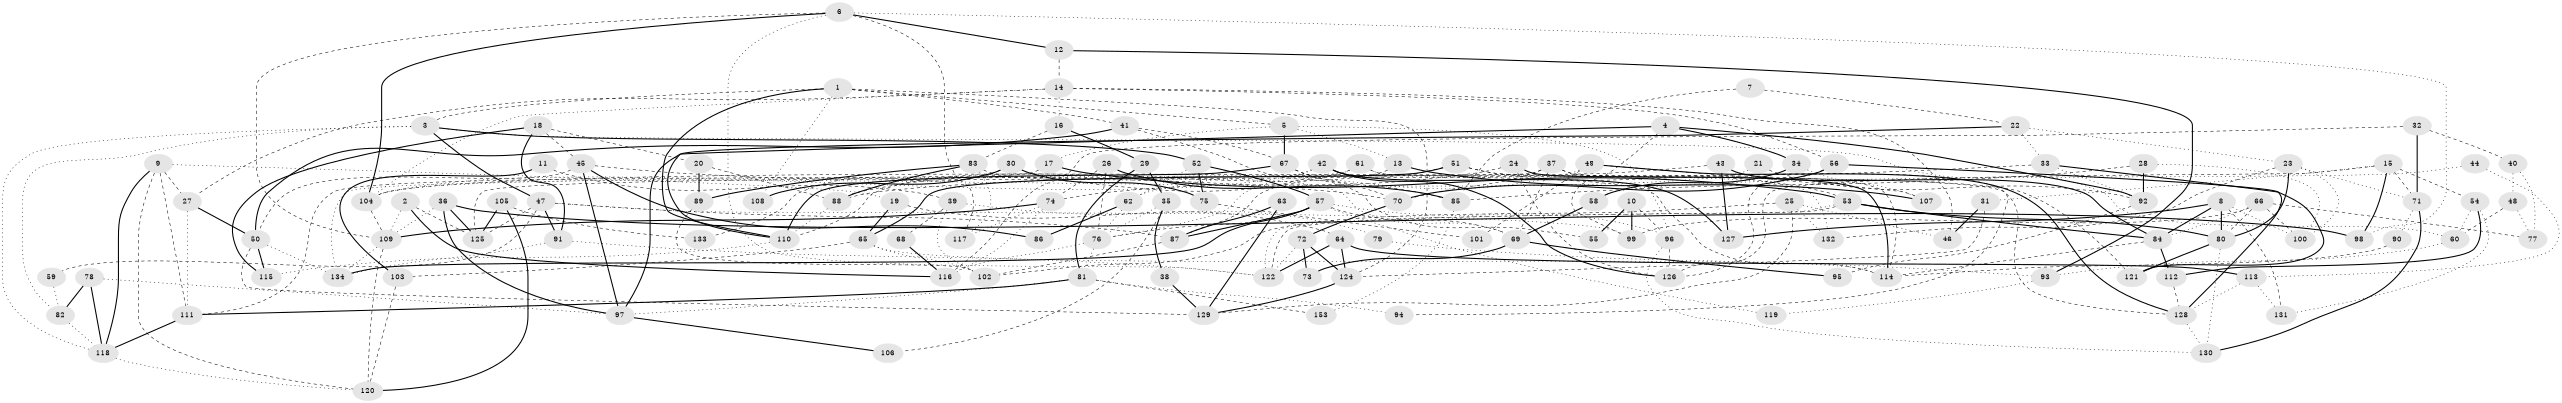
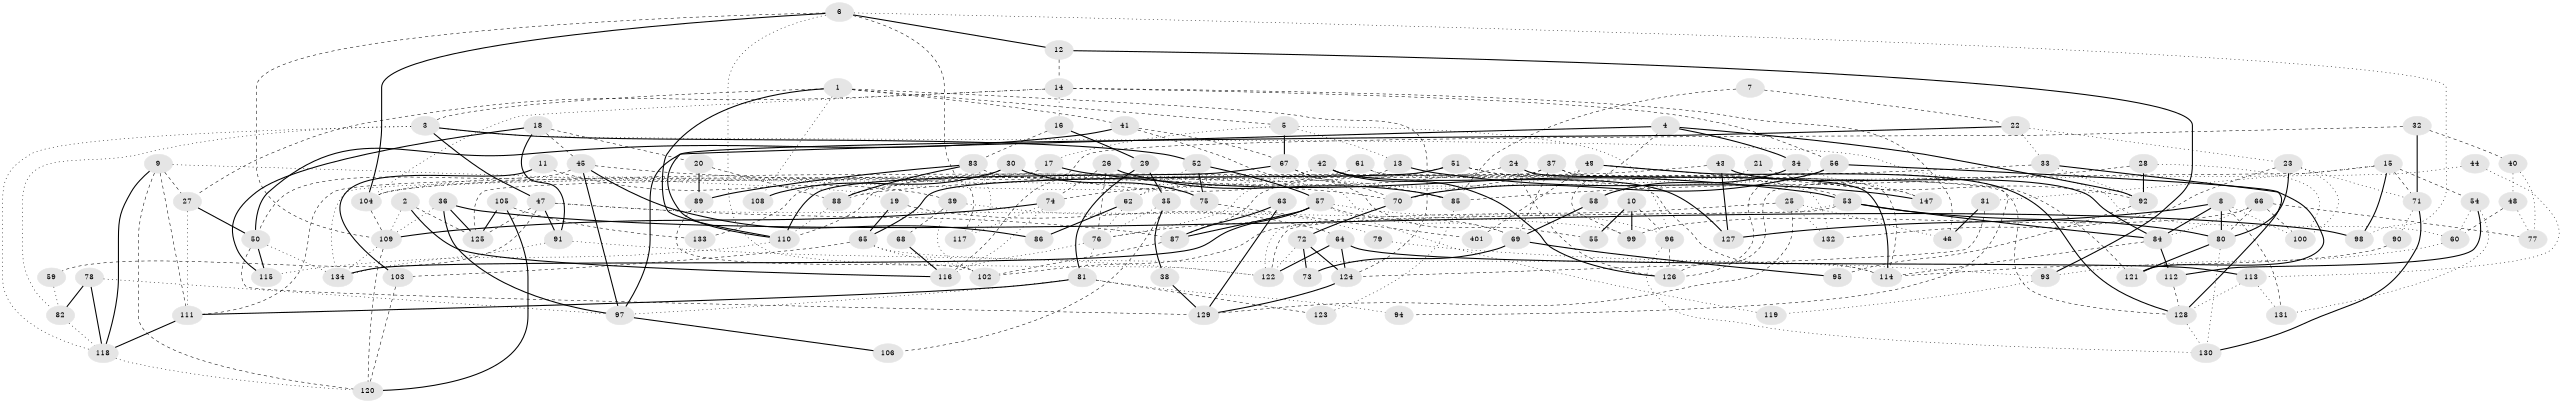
(1927, 202) -> (1927, 202)
(1477, 240) -> (1477, 240)
(1321, 315) -> (1321, 315)
